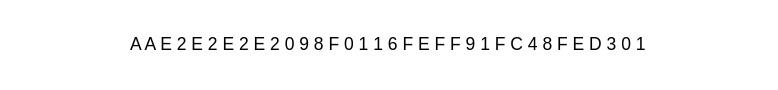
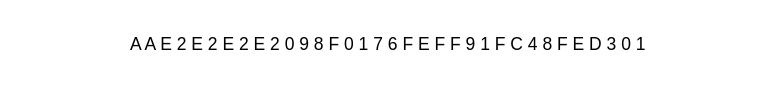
(388, 44) -> (388, 44)
